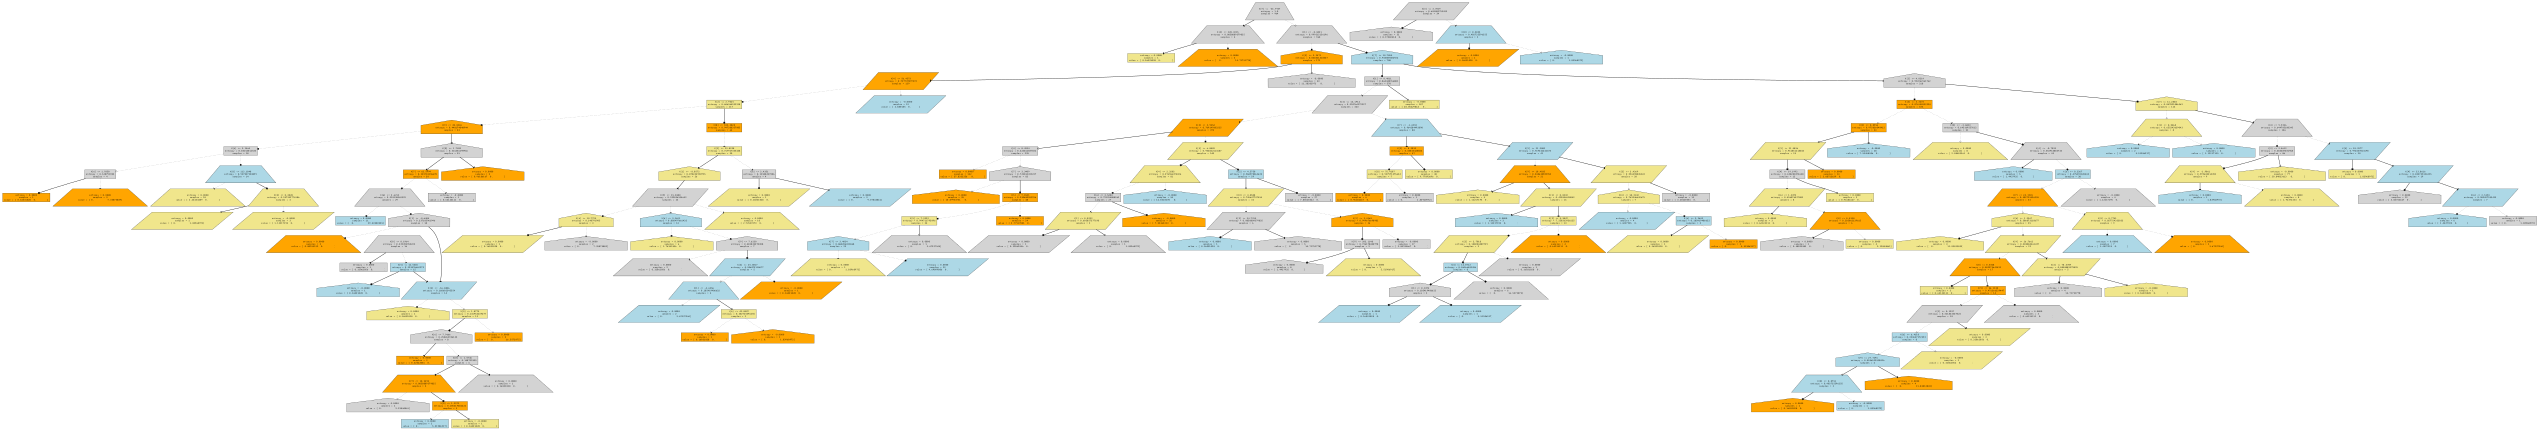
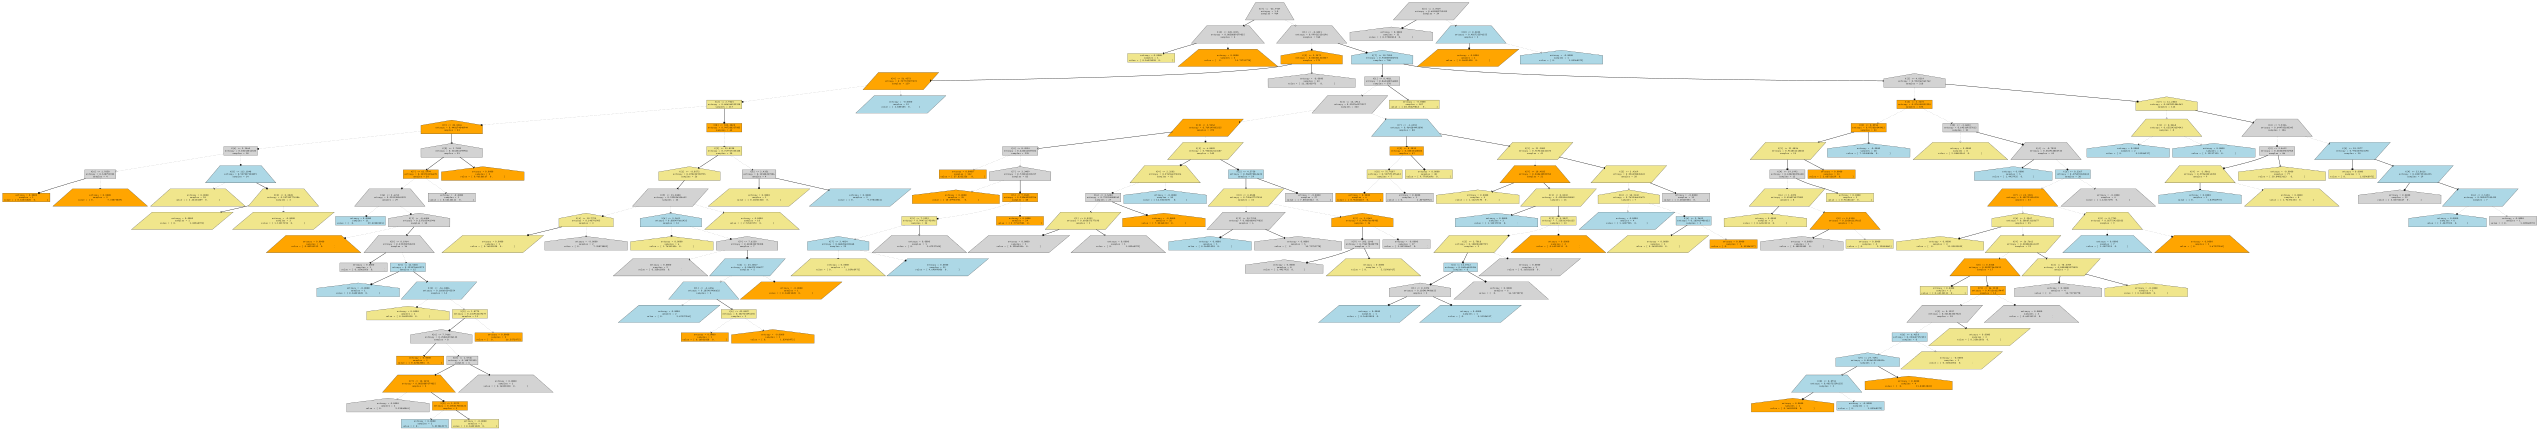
(1535, 151) -> (1535, 151)
(441, 252) -> (411, 231)
